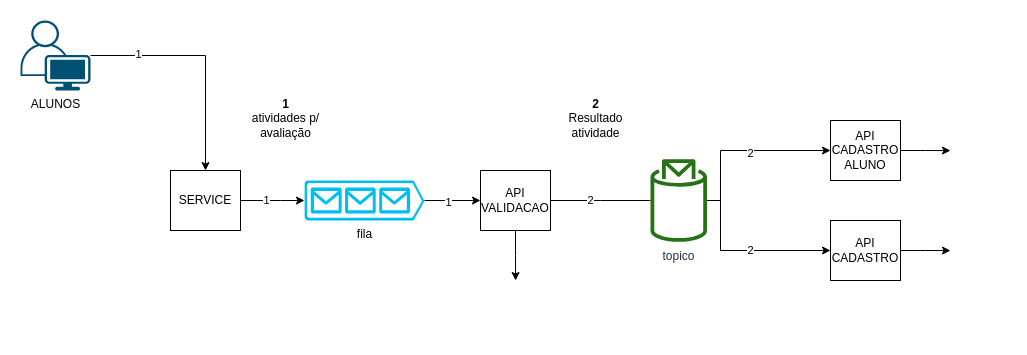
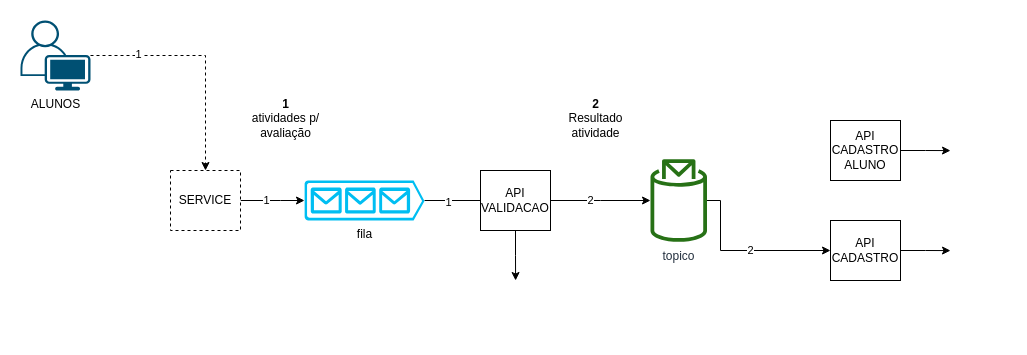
(203, 56) -> (203, 56)
(748, 151) -> none
(206, 201) -> (206, 201)
(472, 201) -> (475, 201)
(645, 201) -> (642, 201)
